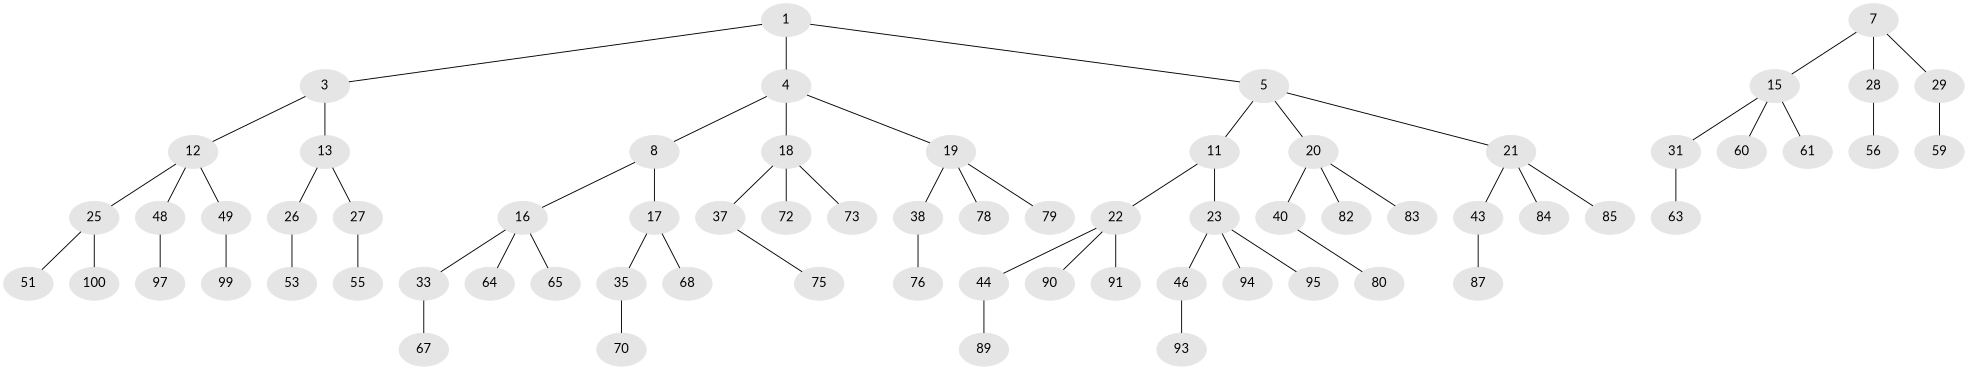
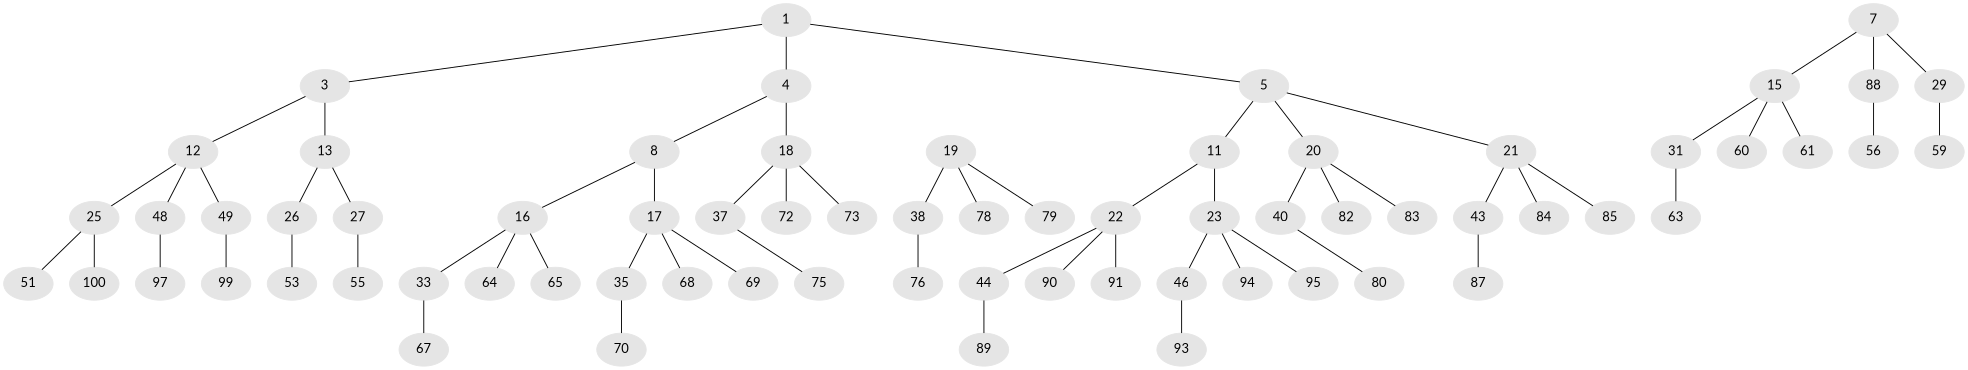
(1874, 86) -> (1874, 86)
(869, 119) -> none
none -> (753, 284)
